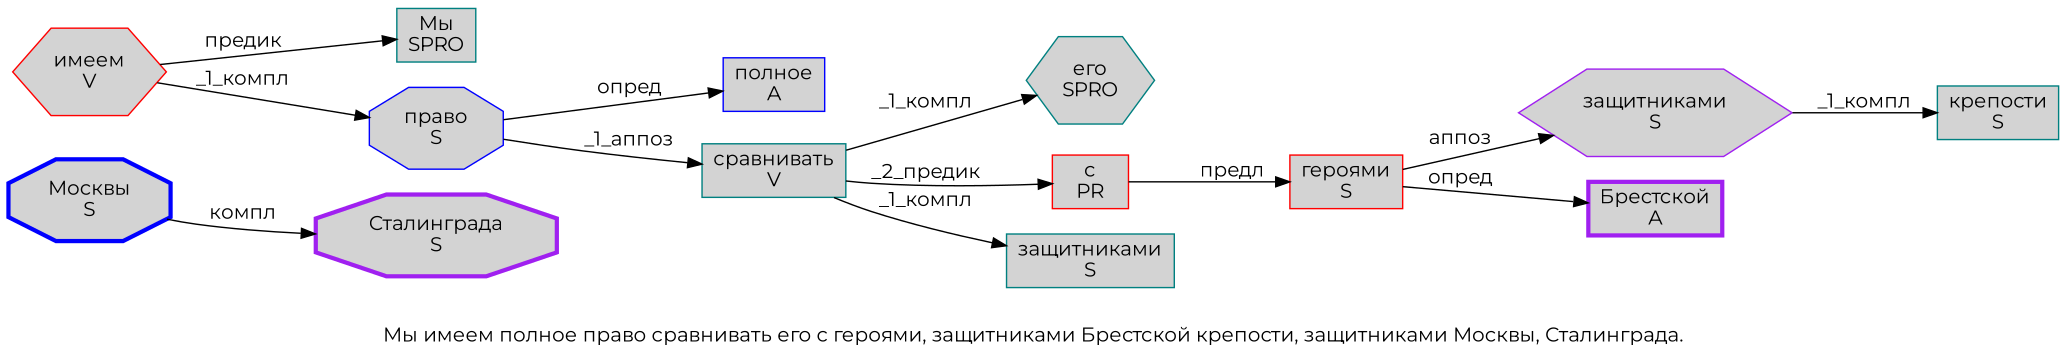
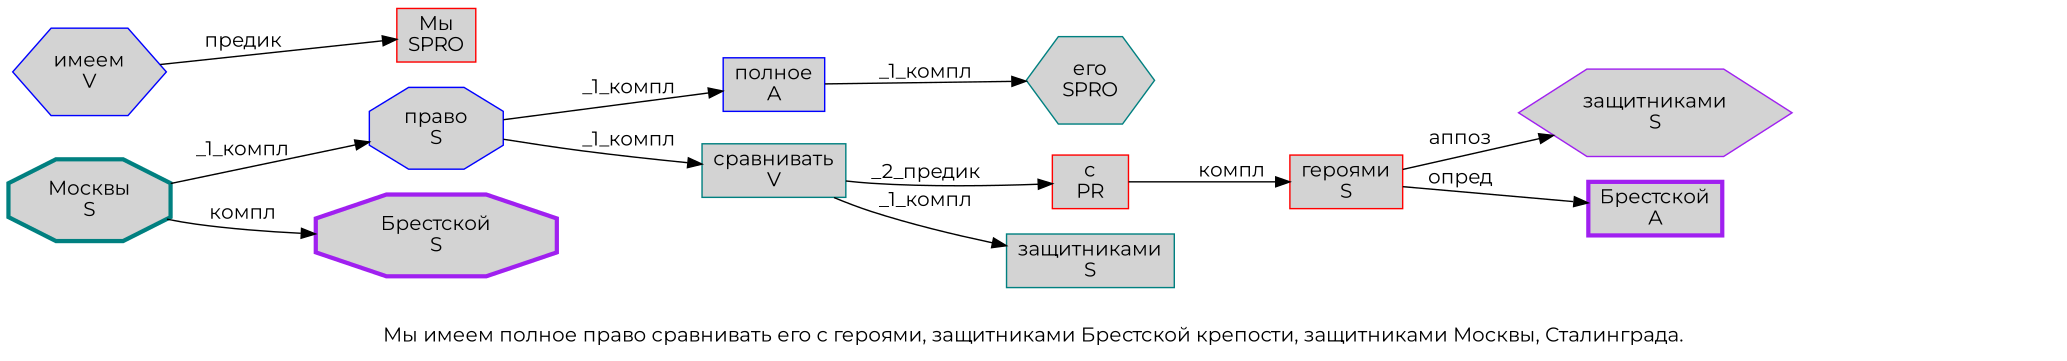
(436, 35) -> (436, 35)
(90, 72) -> (90, 72)
(629, 88) -> (629, 88)
(256, 99) -> (263, 164)
(1998, 113) -> none
(934, 125) -> (918, 83)
(629, 140) -> (629, 140)
(1232, 171) -> (1232, 171)
(90, 200) -> (90, 200)
(436, 235) -> (436, 235)
